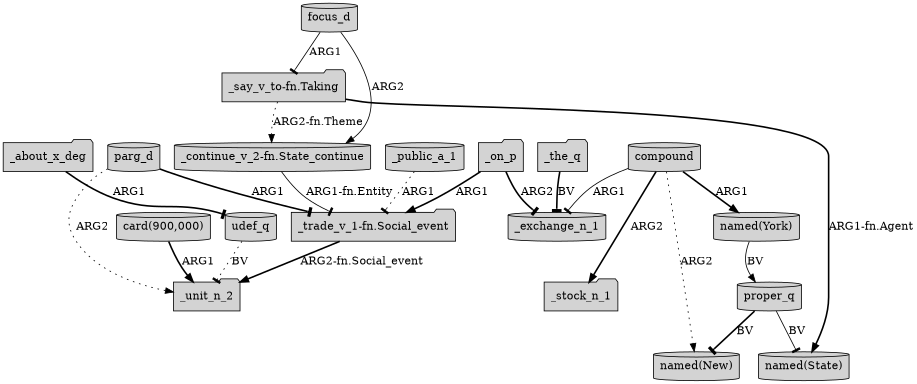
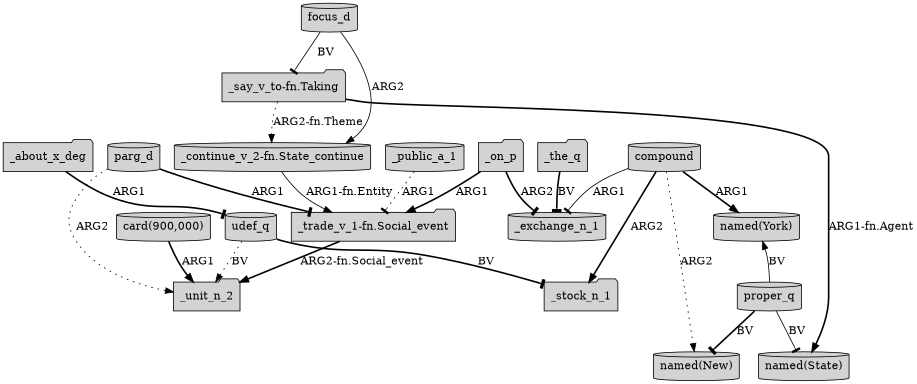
(326, 52) -> (326, 52)
(302, 195) -> (302, 195)
none -> (410, 253)
(231, 258) -> (231, 258)
(746, 259) -> (768, 265)
